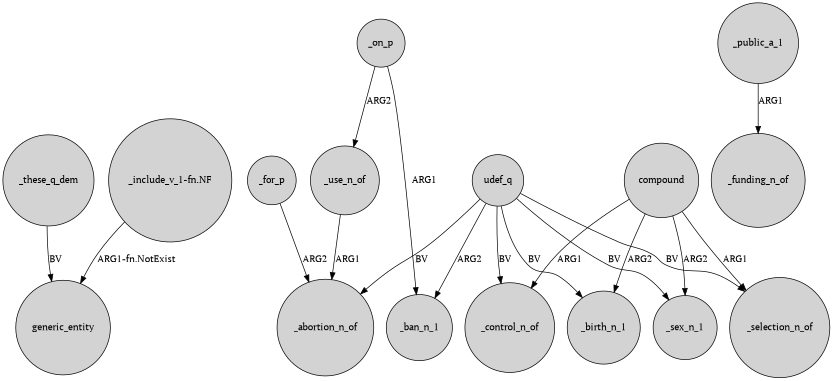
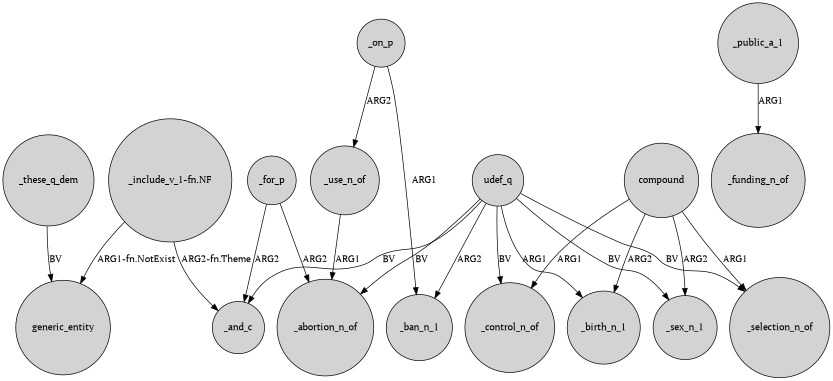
(534, 260) -> (534, 260)
none -> (238, 328)
